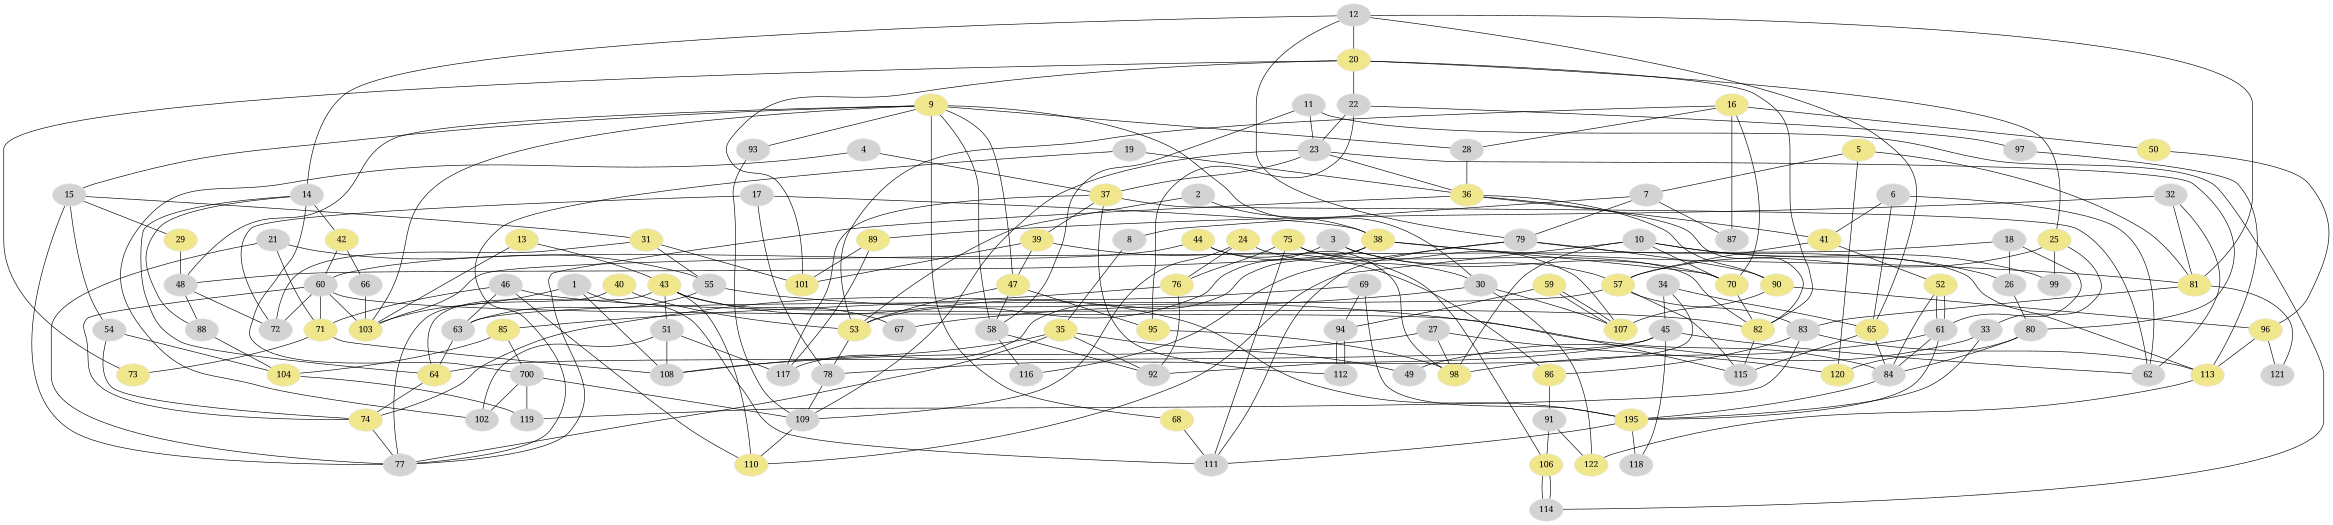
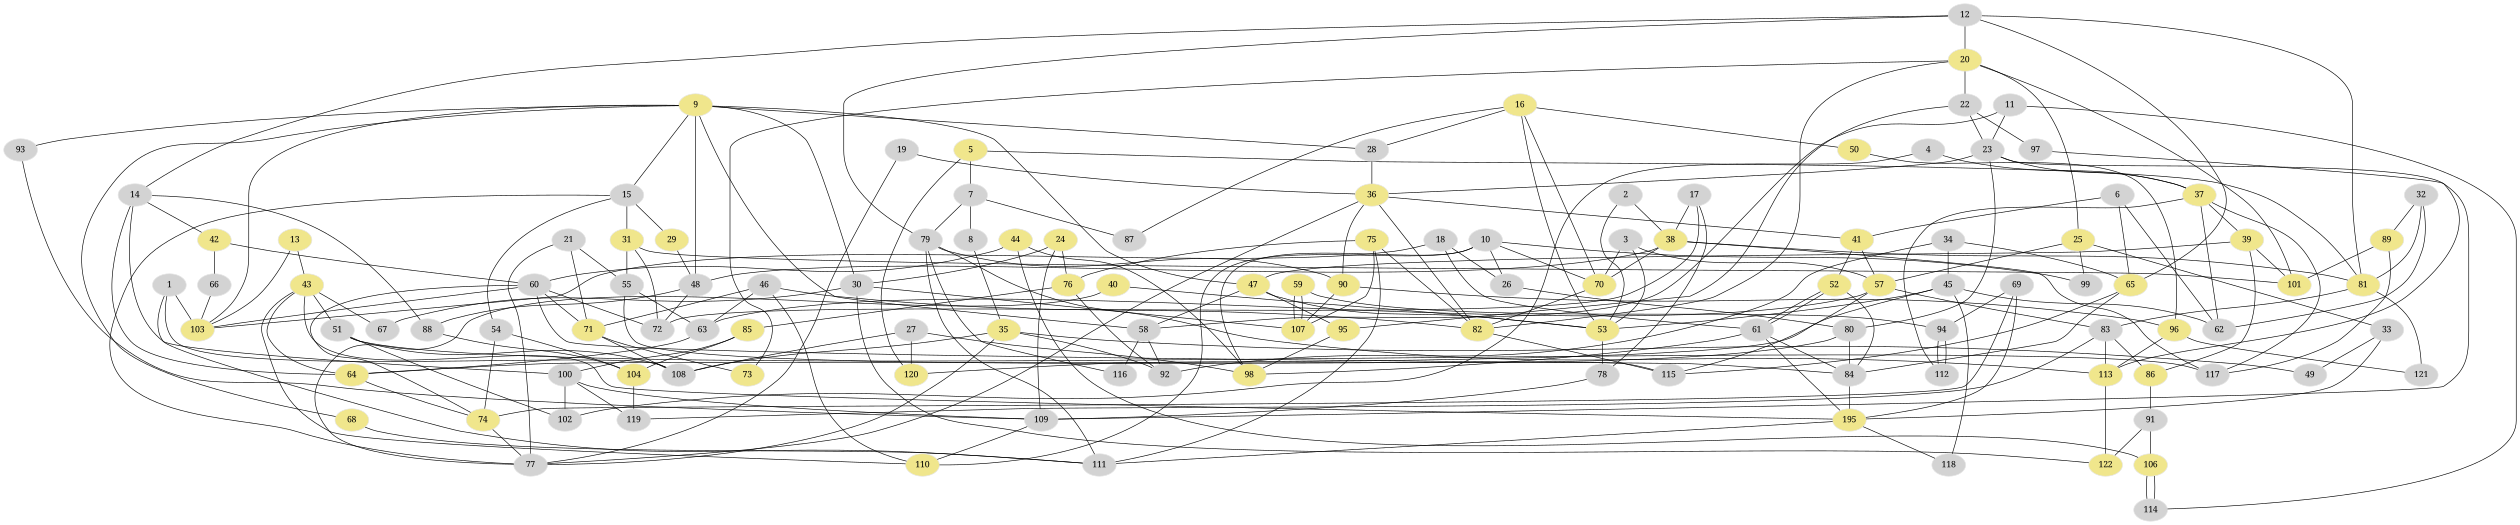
(1250, 362) -> (1808, 310)
(527, 375) -> (565, 375)
